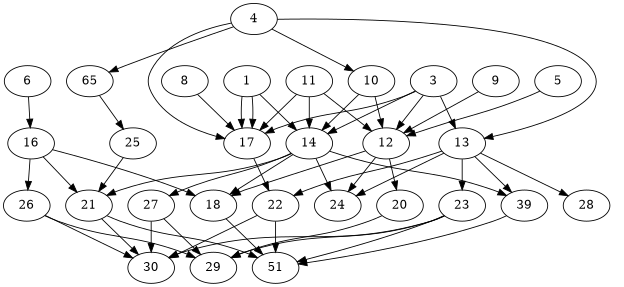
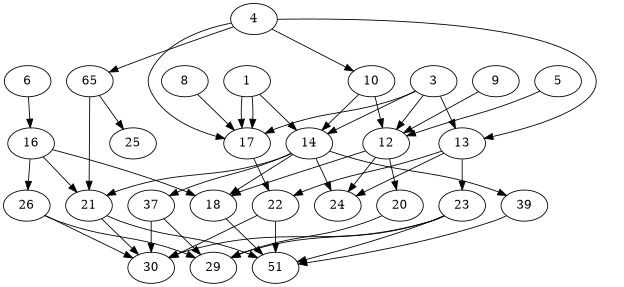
(309, 81) -> none
(490, 171) -> none
(113, 172) -> (89, 139)
(151, 206) -> (151, 206)
(587, 206) -> none
